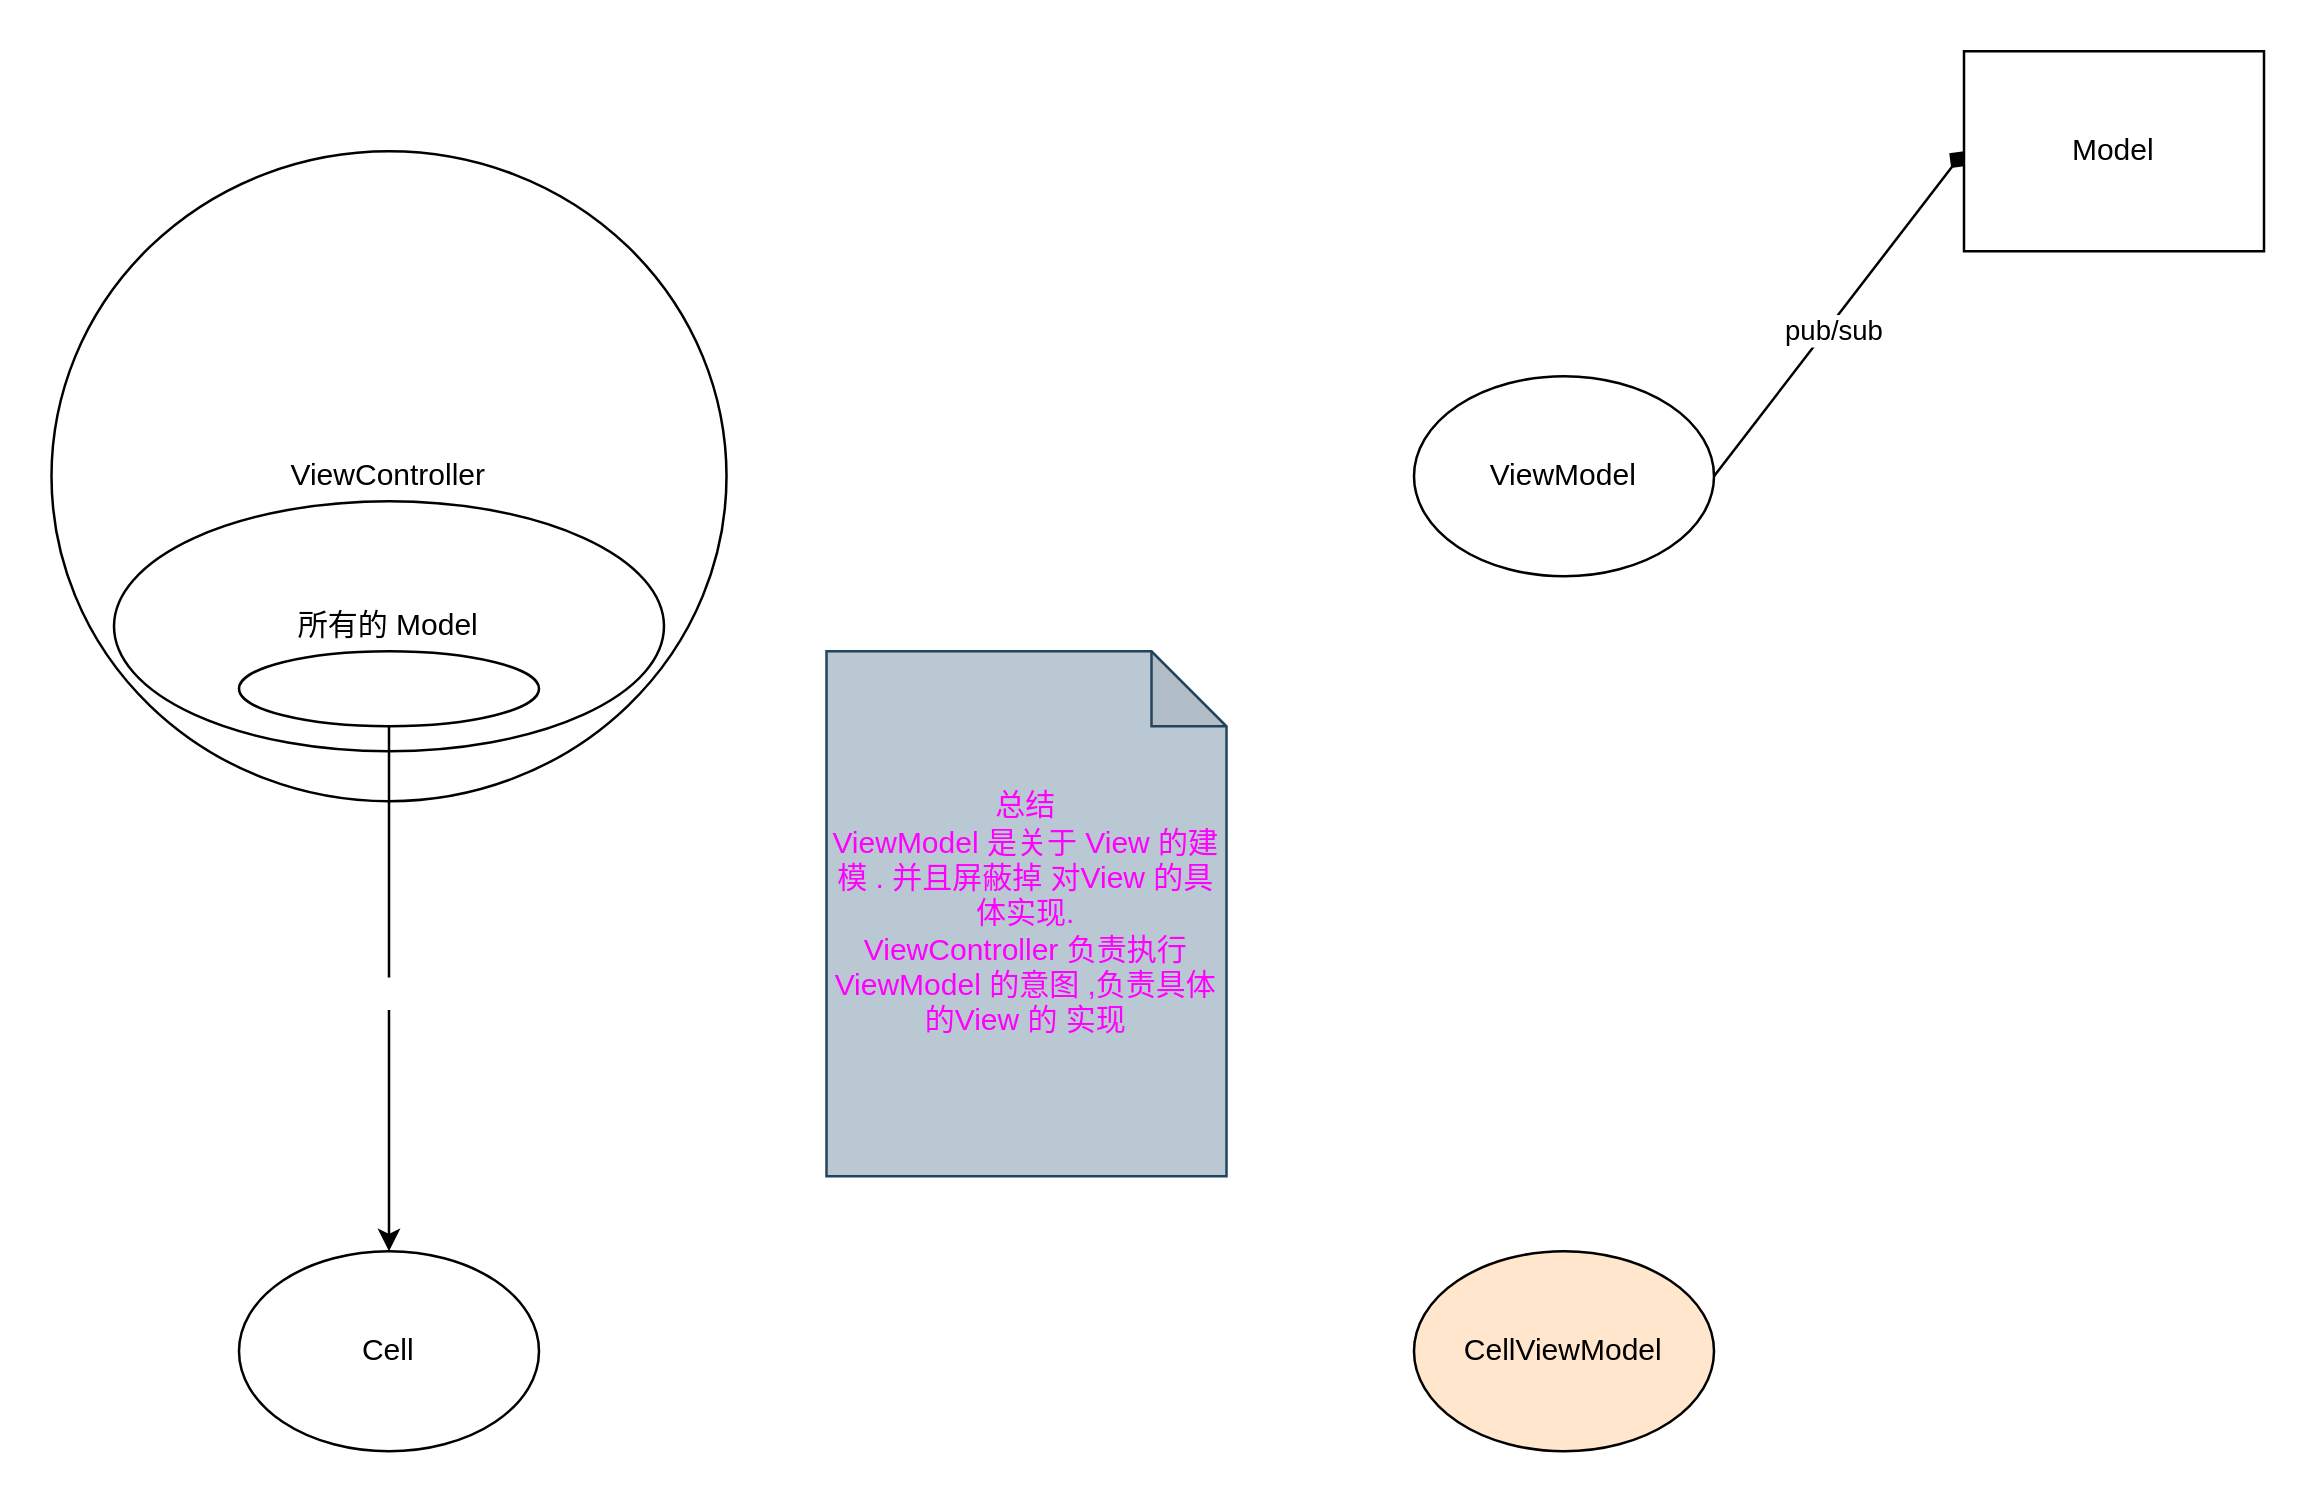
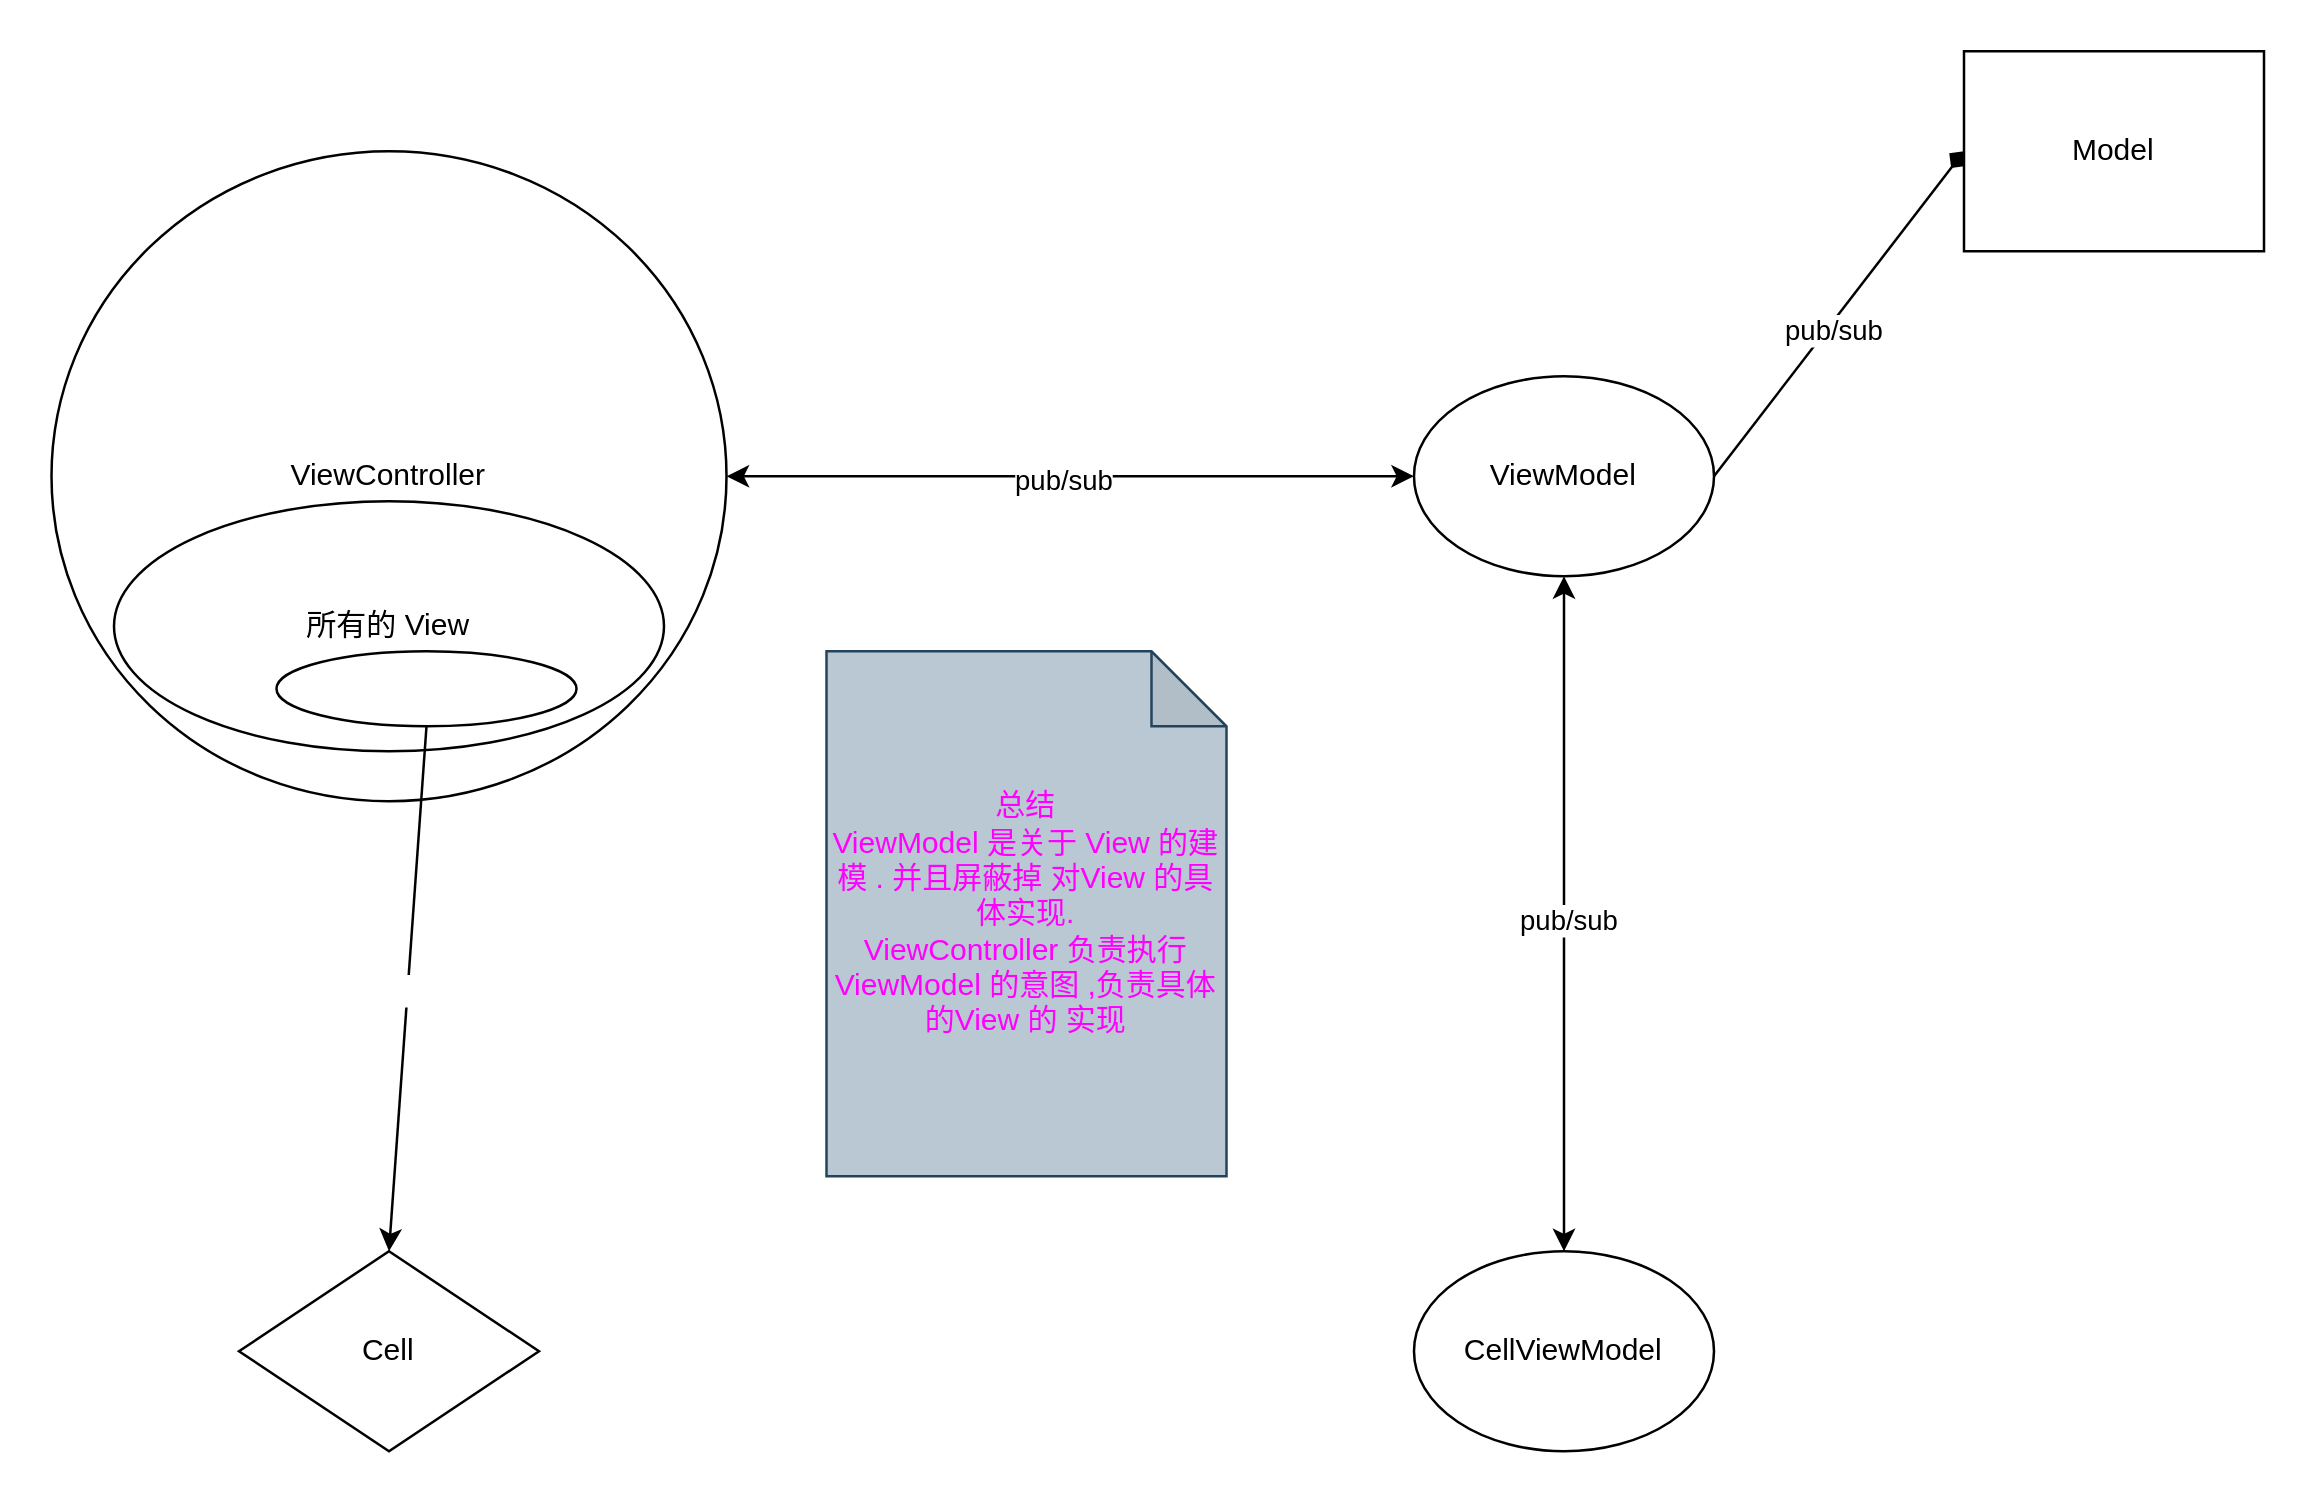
none -> (1069, 476)
(389, 626) -> (389, 626)
(389, 689) -> (426, 689)
none -> (1564, 1074)
(389, 1351) -> (389, 1351)
(1564, 1351) -> (1564, 1351)
